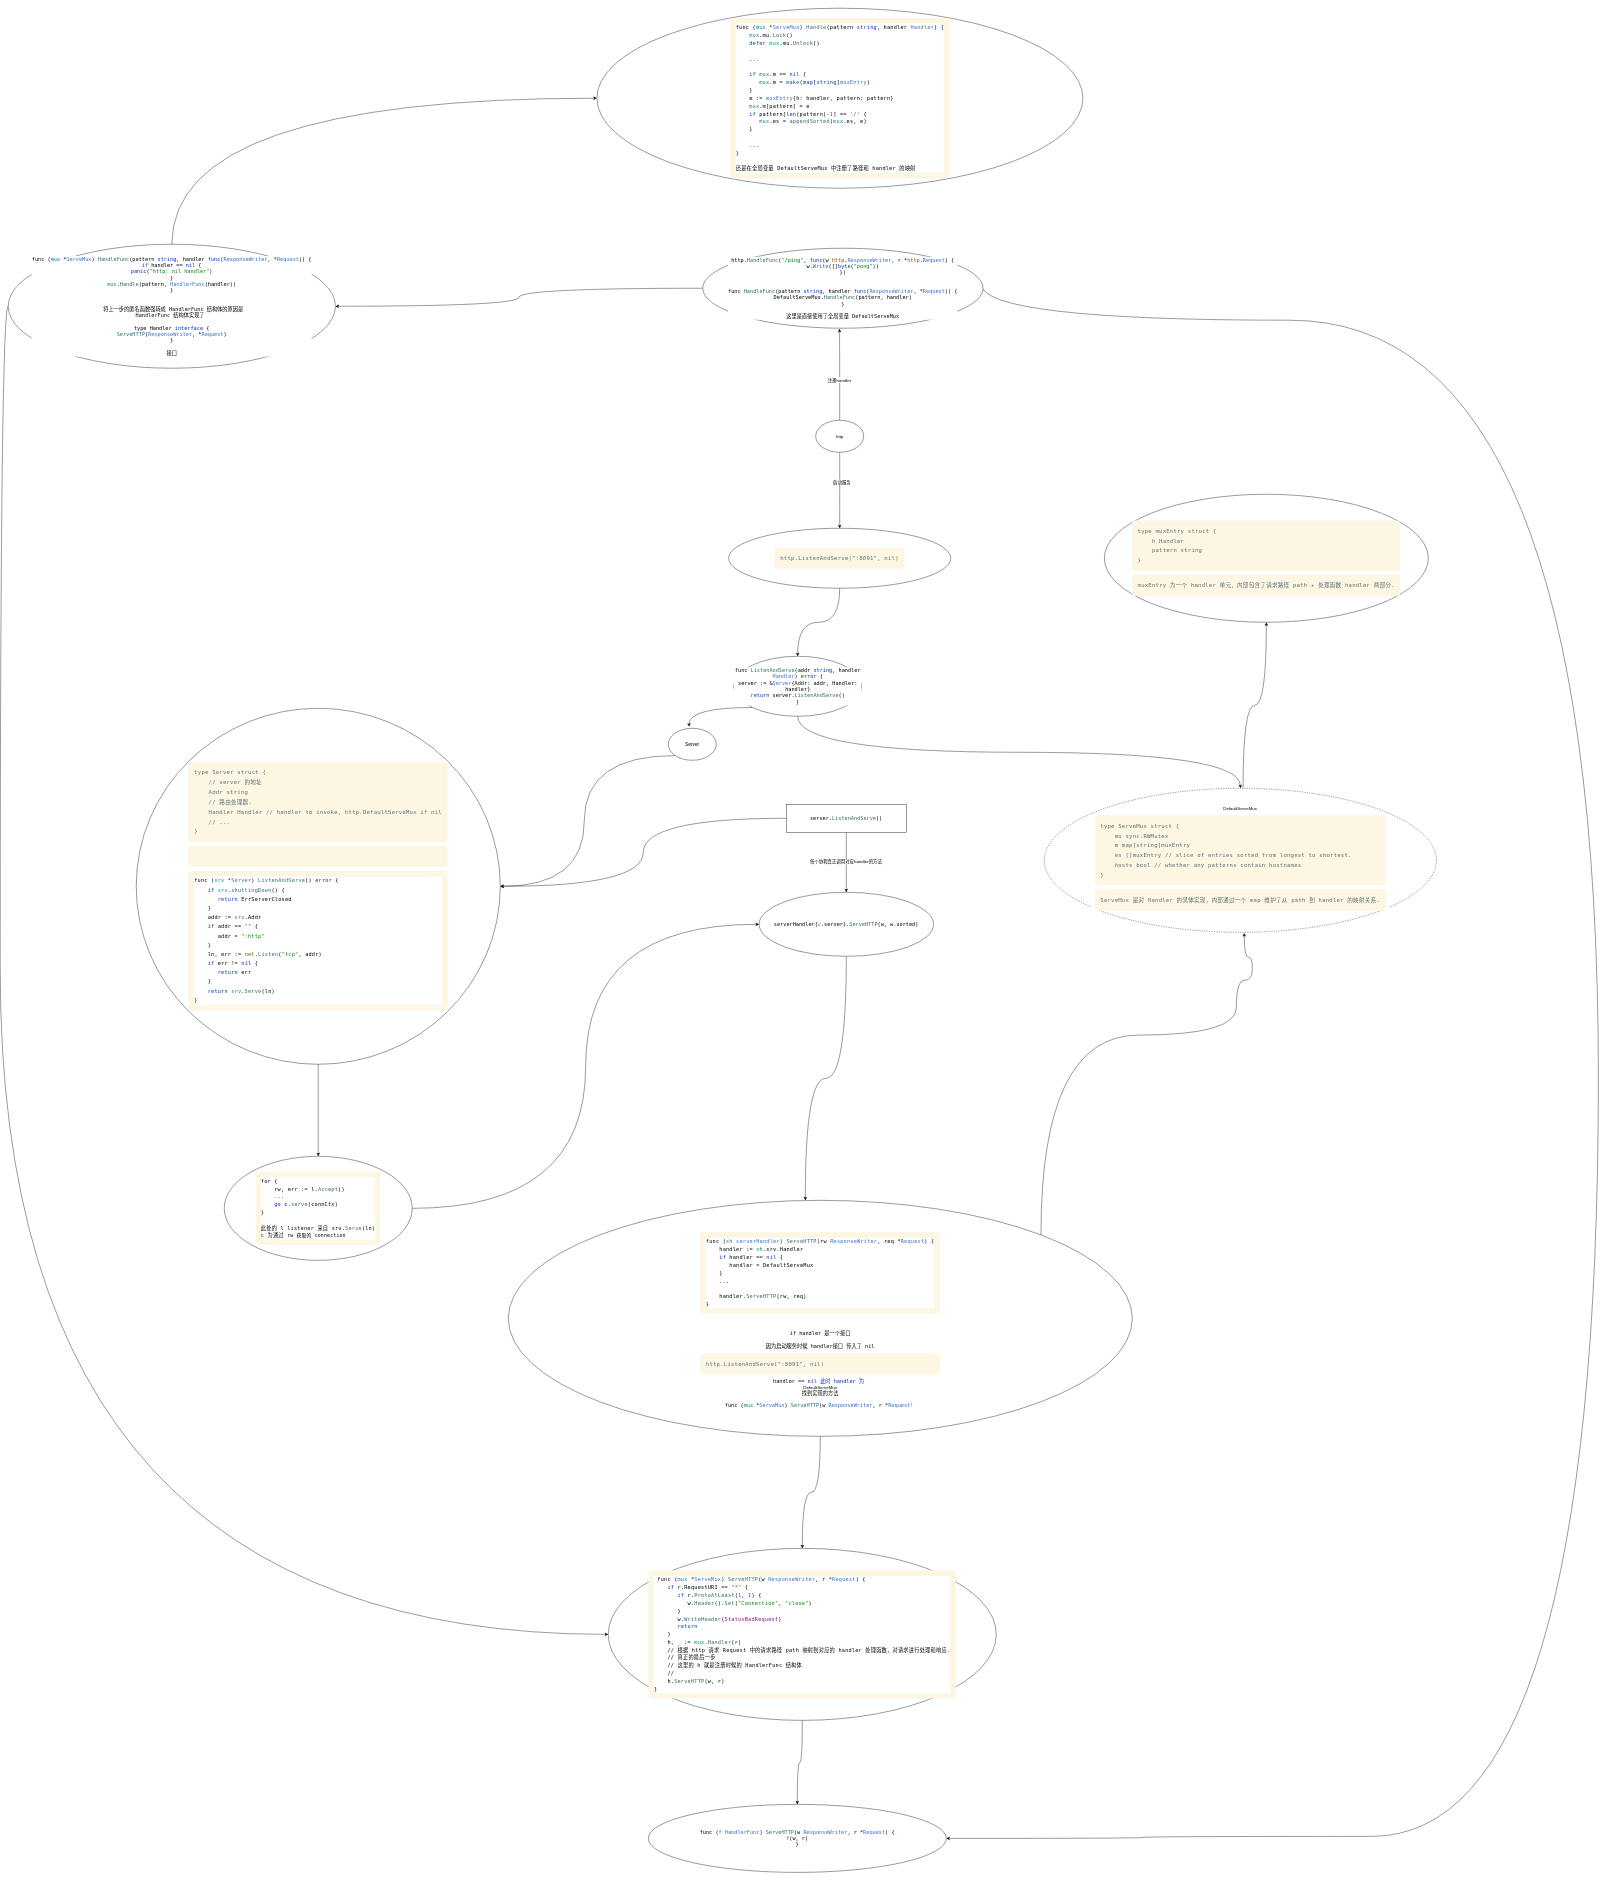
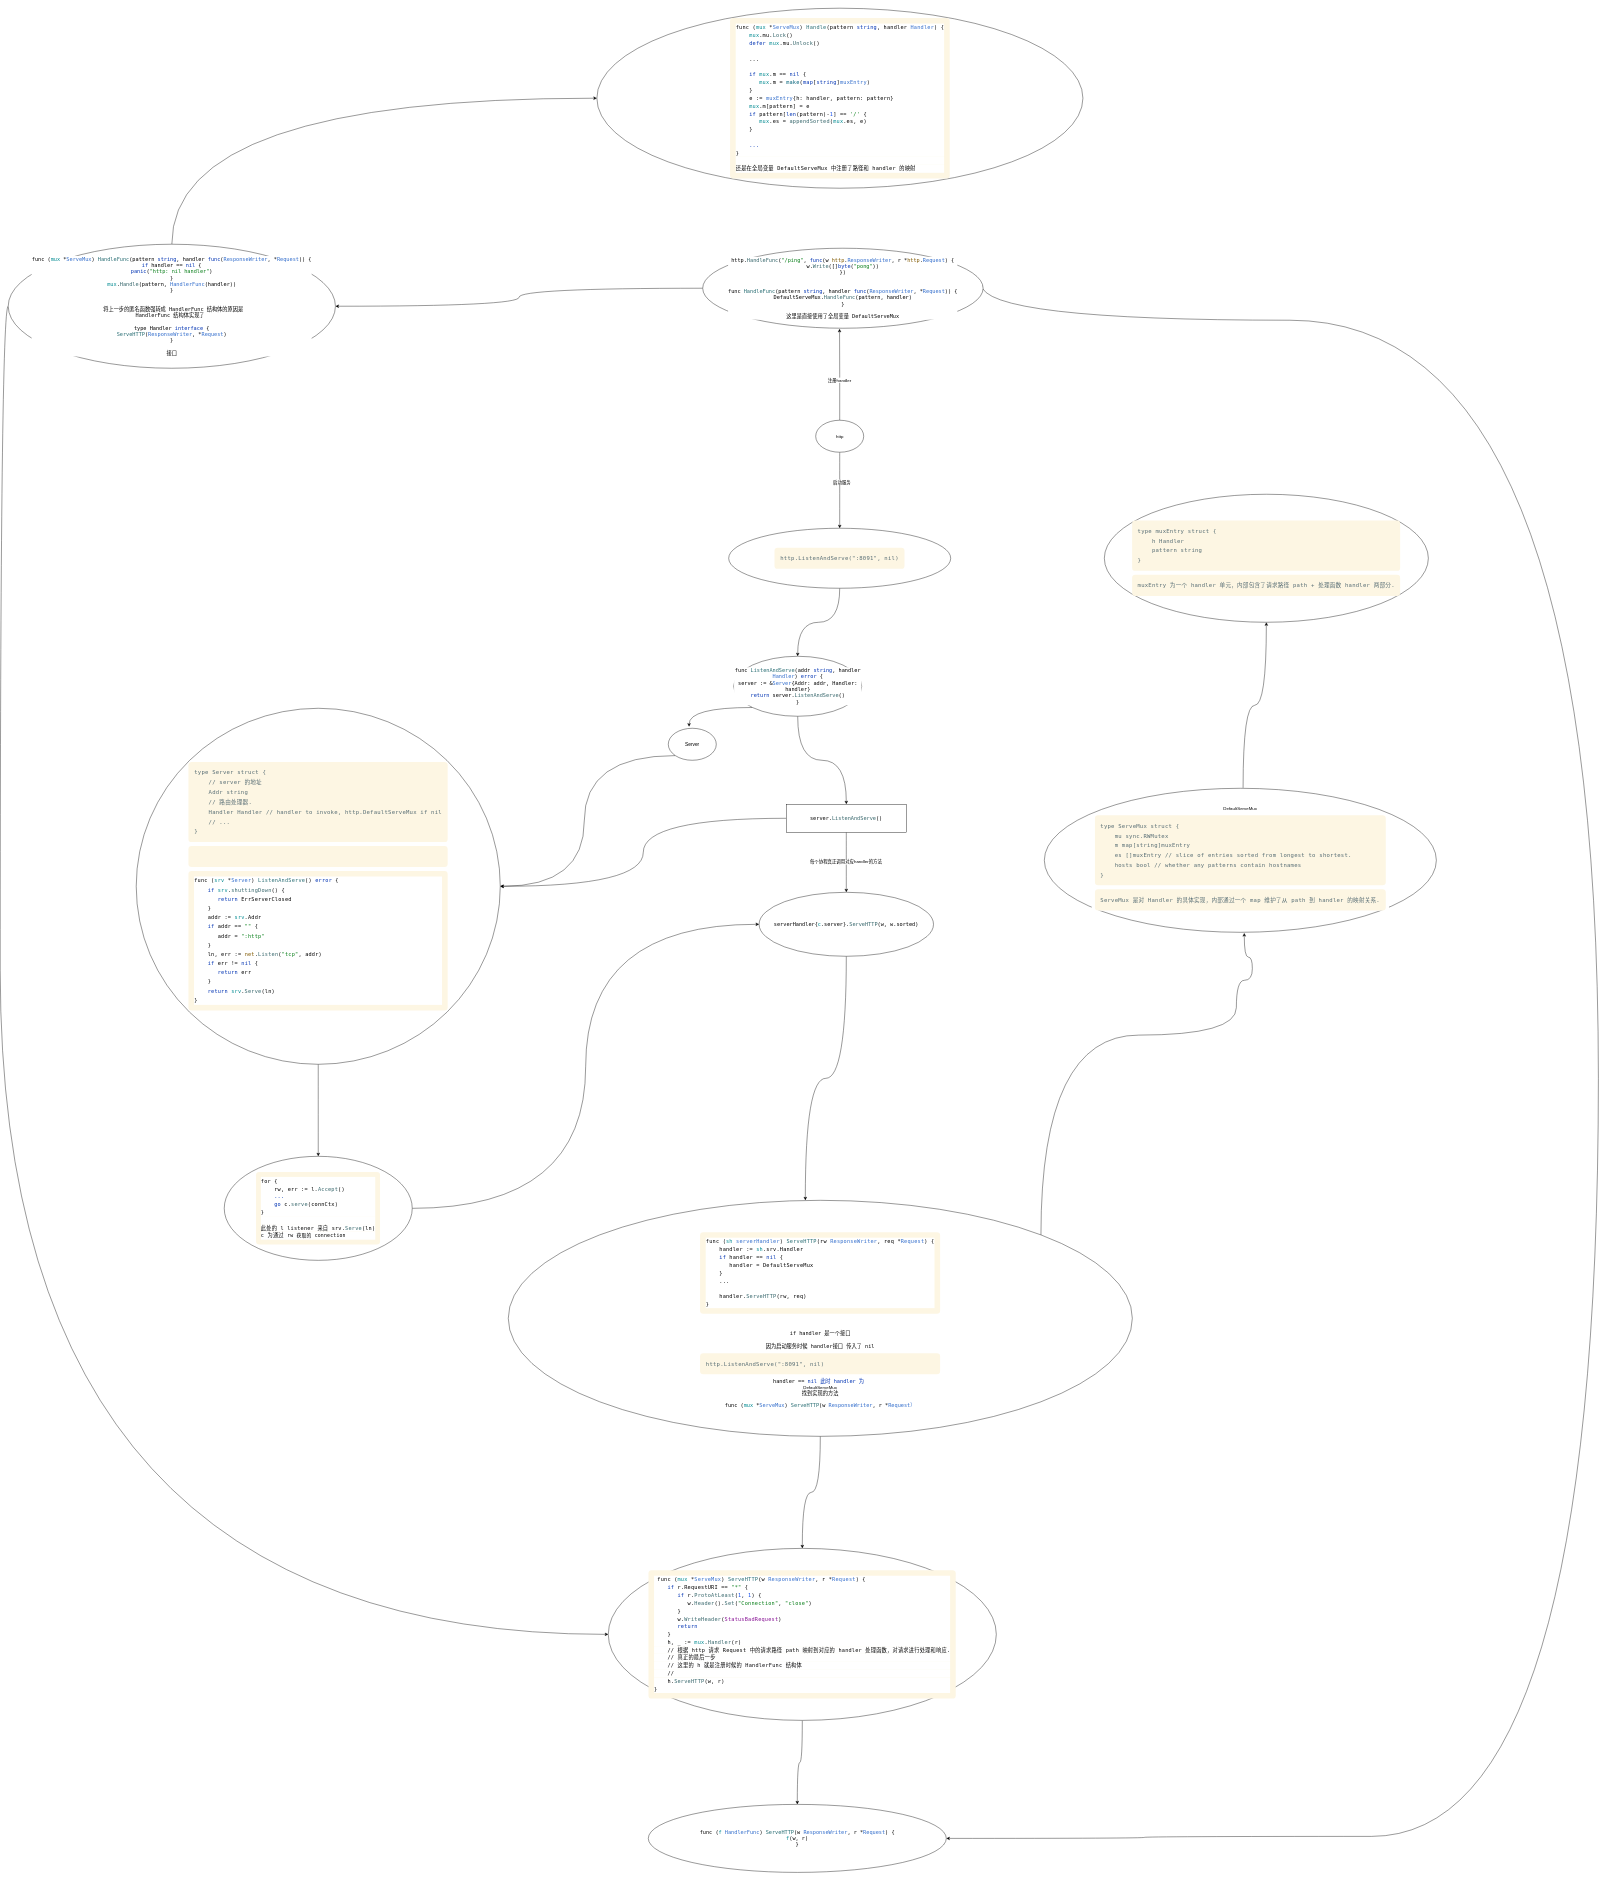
(1240, 785) -> (846, 801)
(1240, 860) -> (1240, 860)
